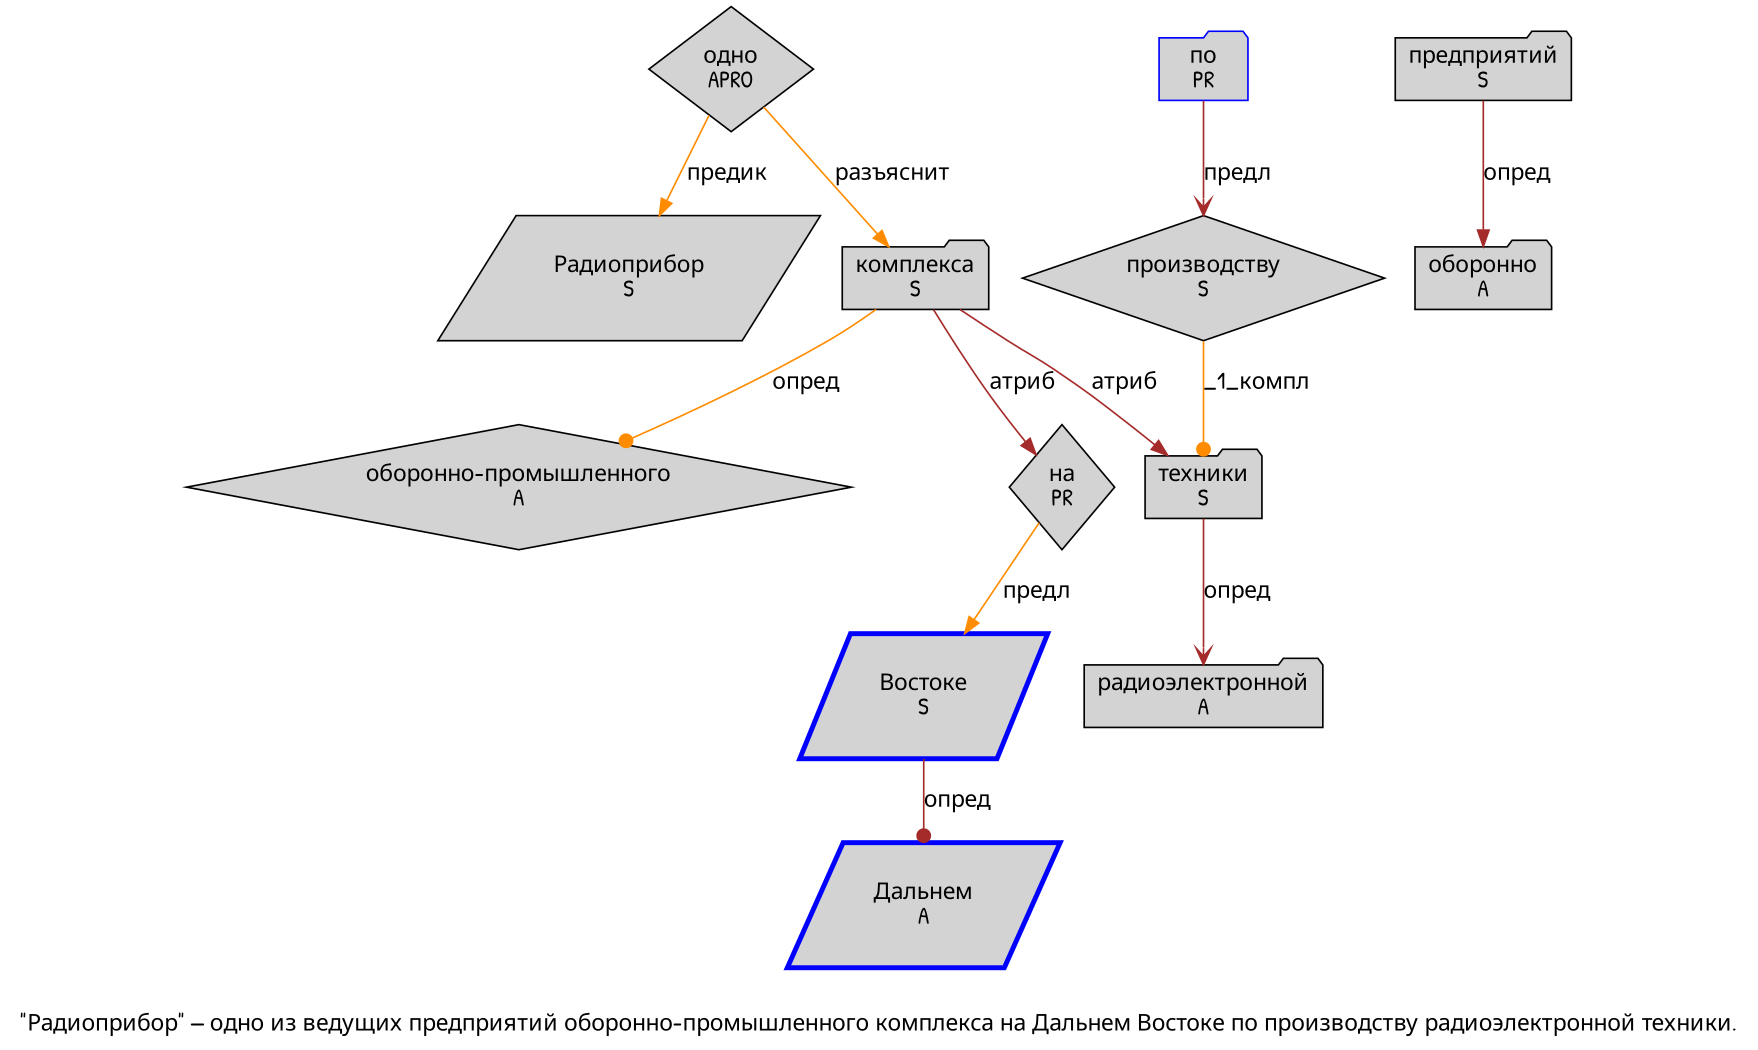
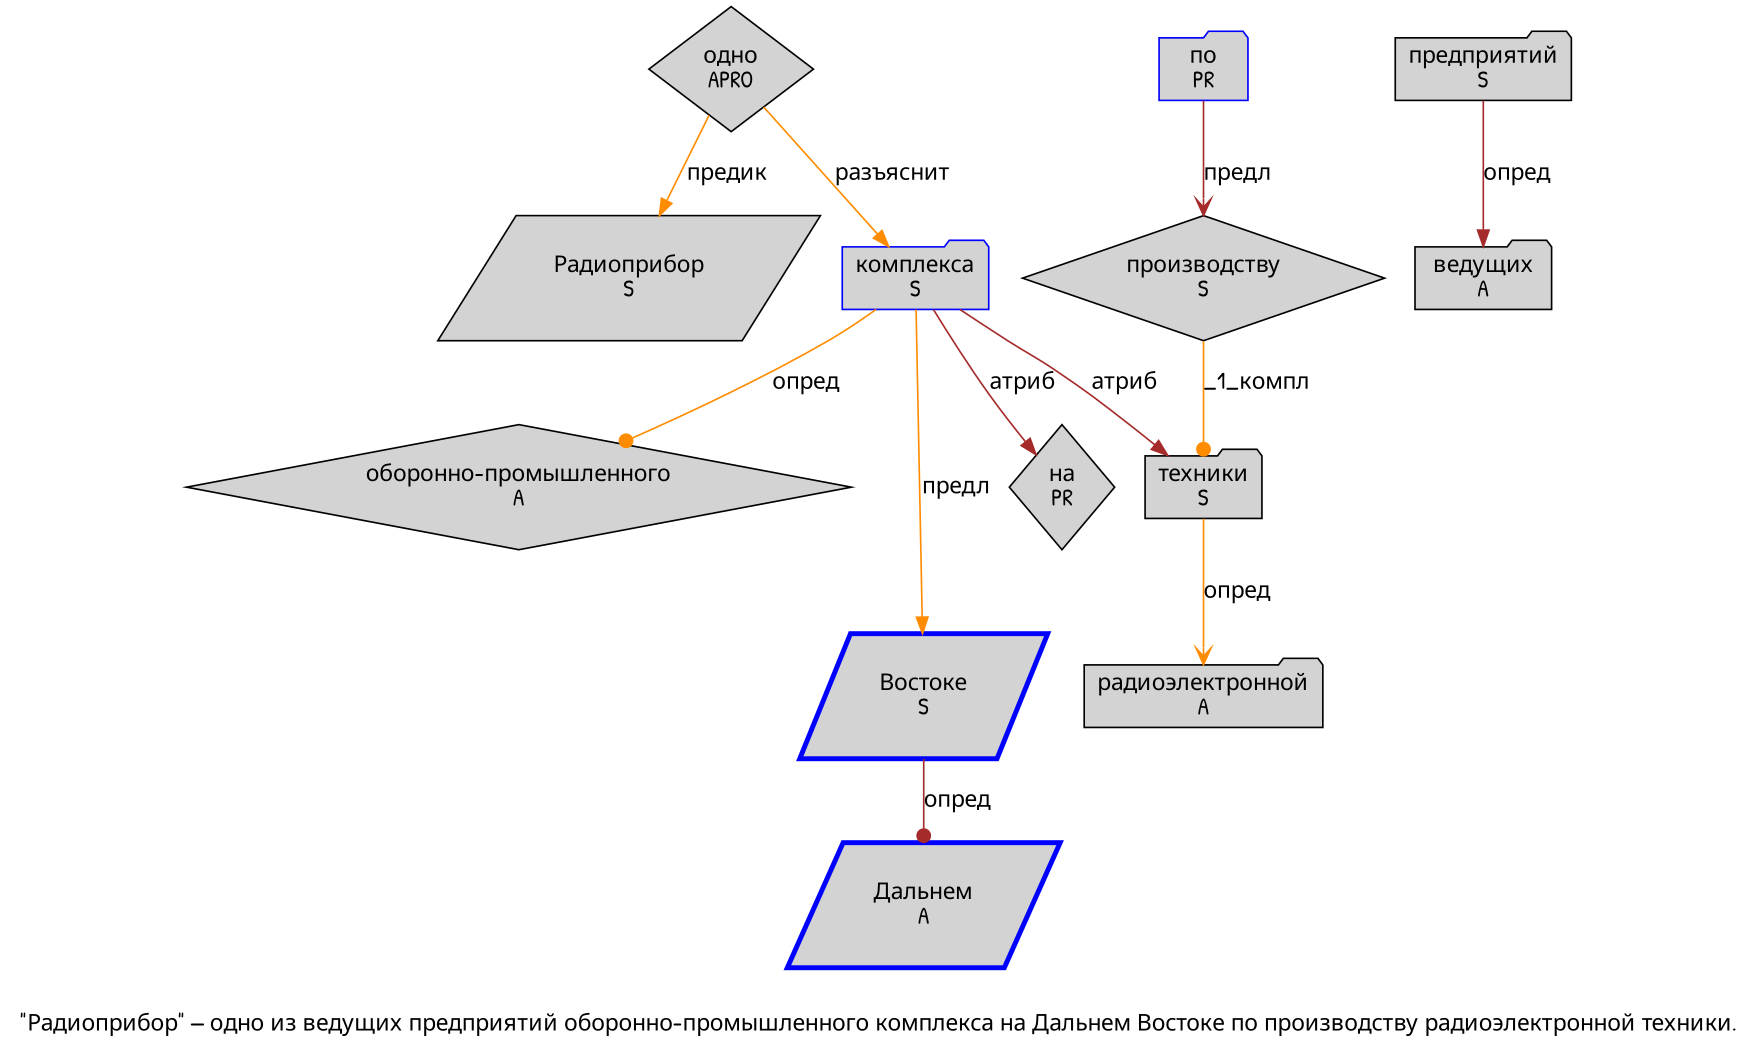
(915, 278) -> (915, 278)
(1483, 278) -> (1483, 278)
(1007, 571) -> (919, 463)
(1204, 583) -> (1204, 583)
